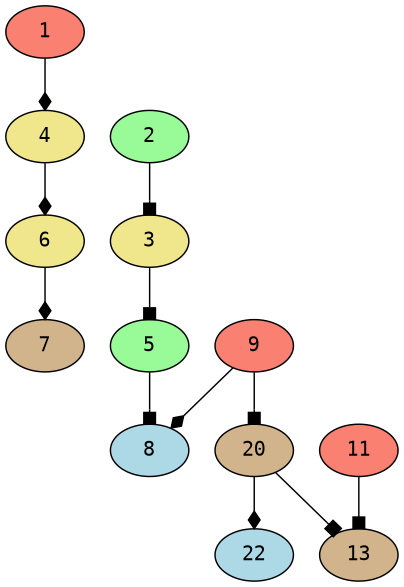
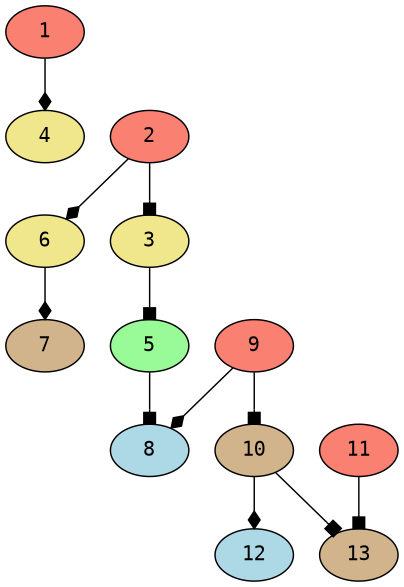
(150, 137) -> (150, 137)
(45, 180) -> (104, 182)
(254, 450) -> (254, 450)
(254, 555) -> (254, 555)
